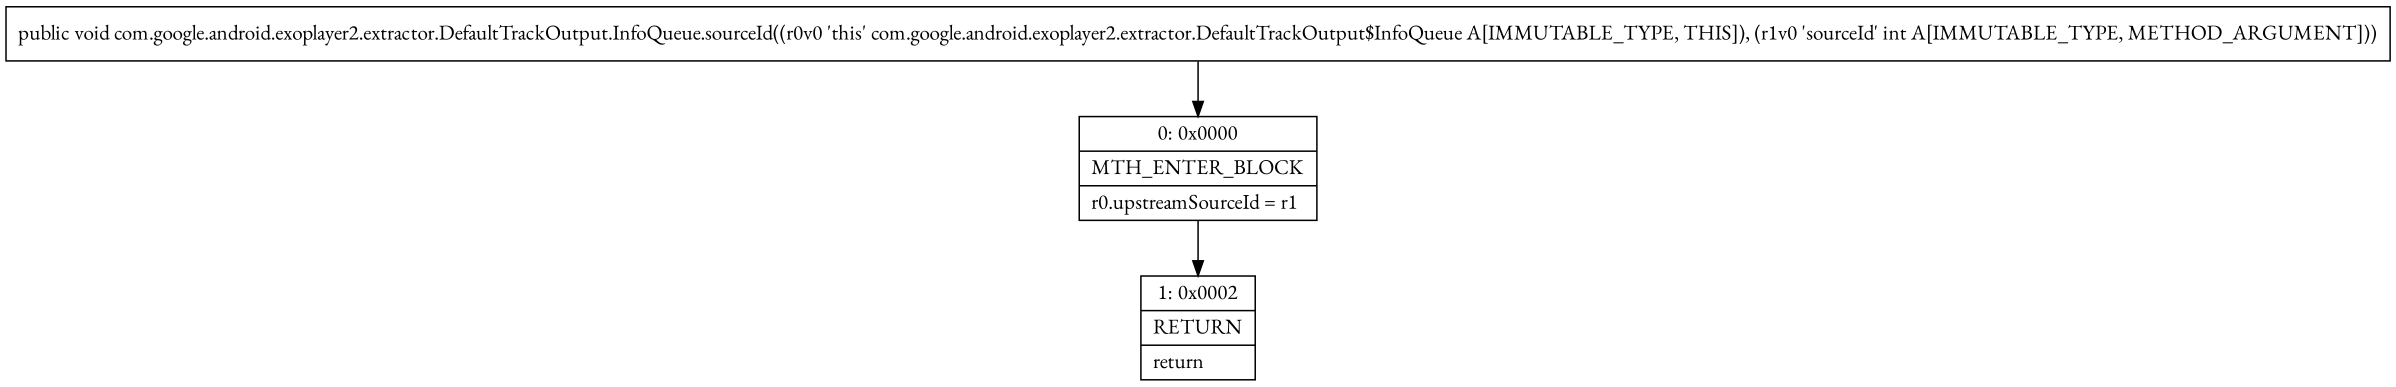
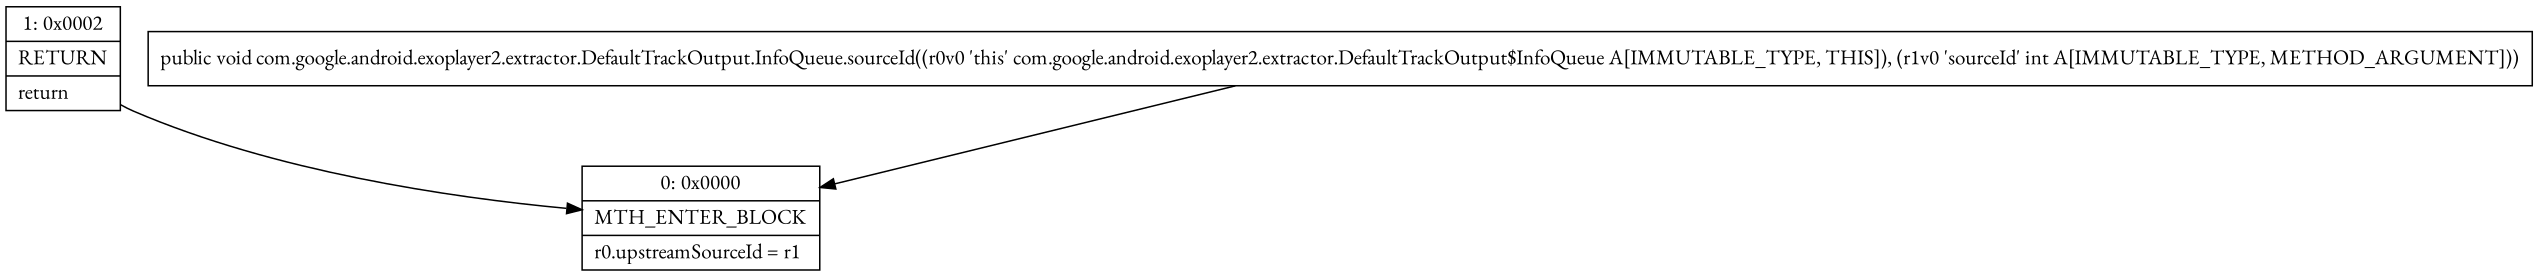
(1198, 241) -> (339, 174)
